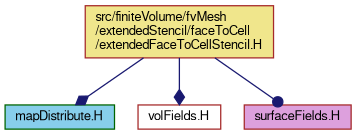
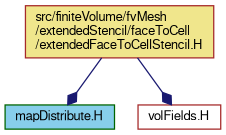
(298, 117) -> none
